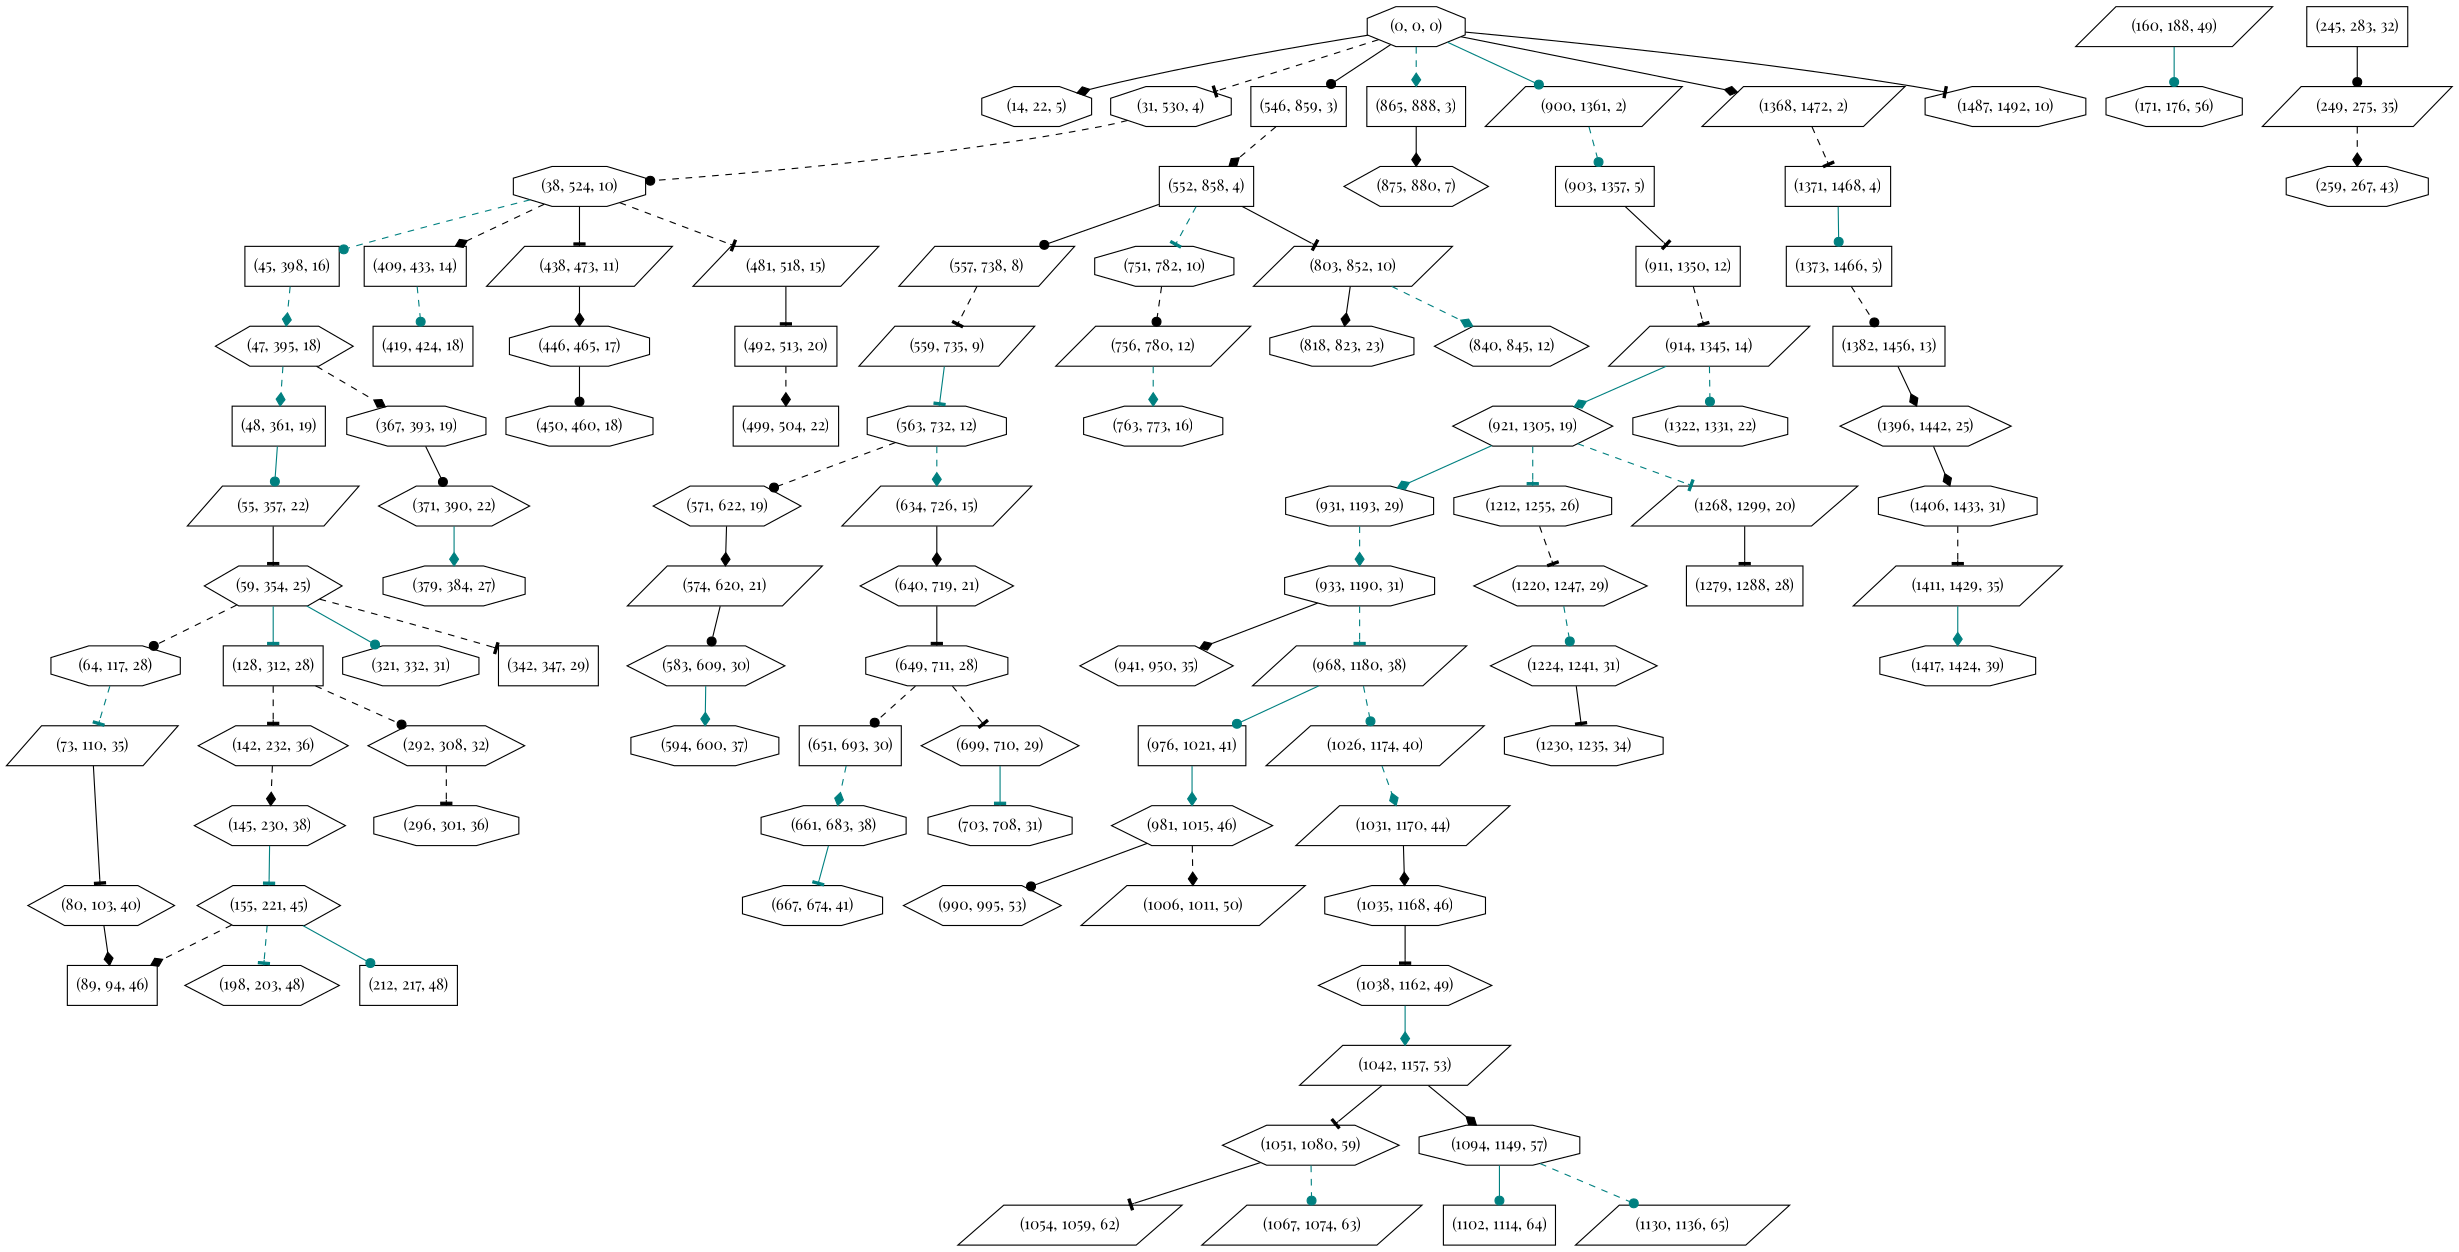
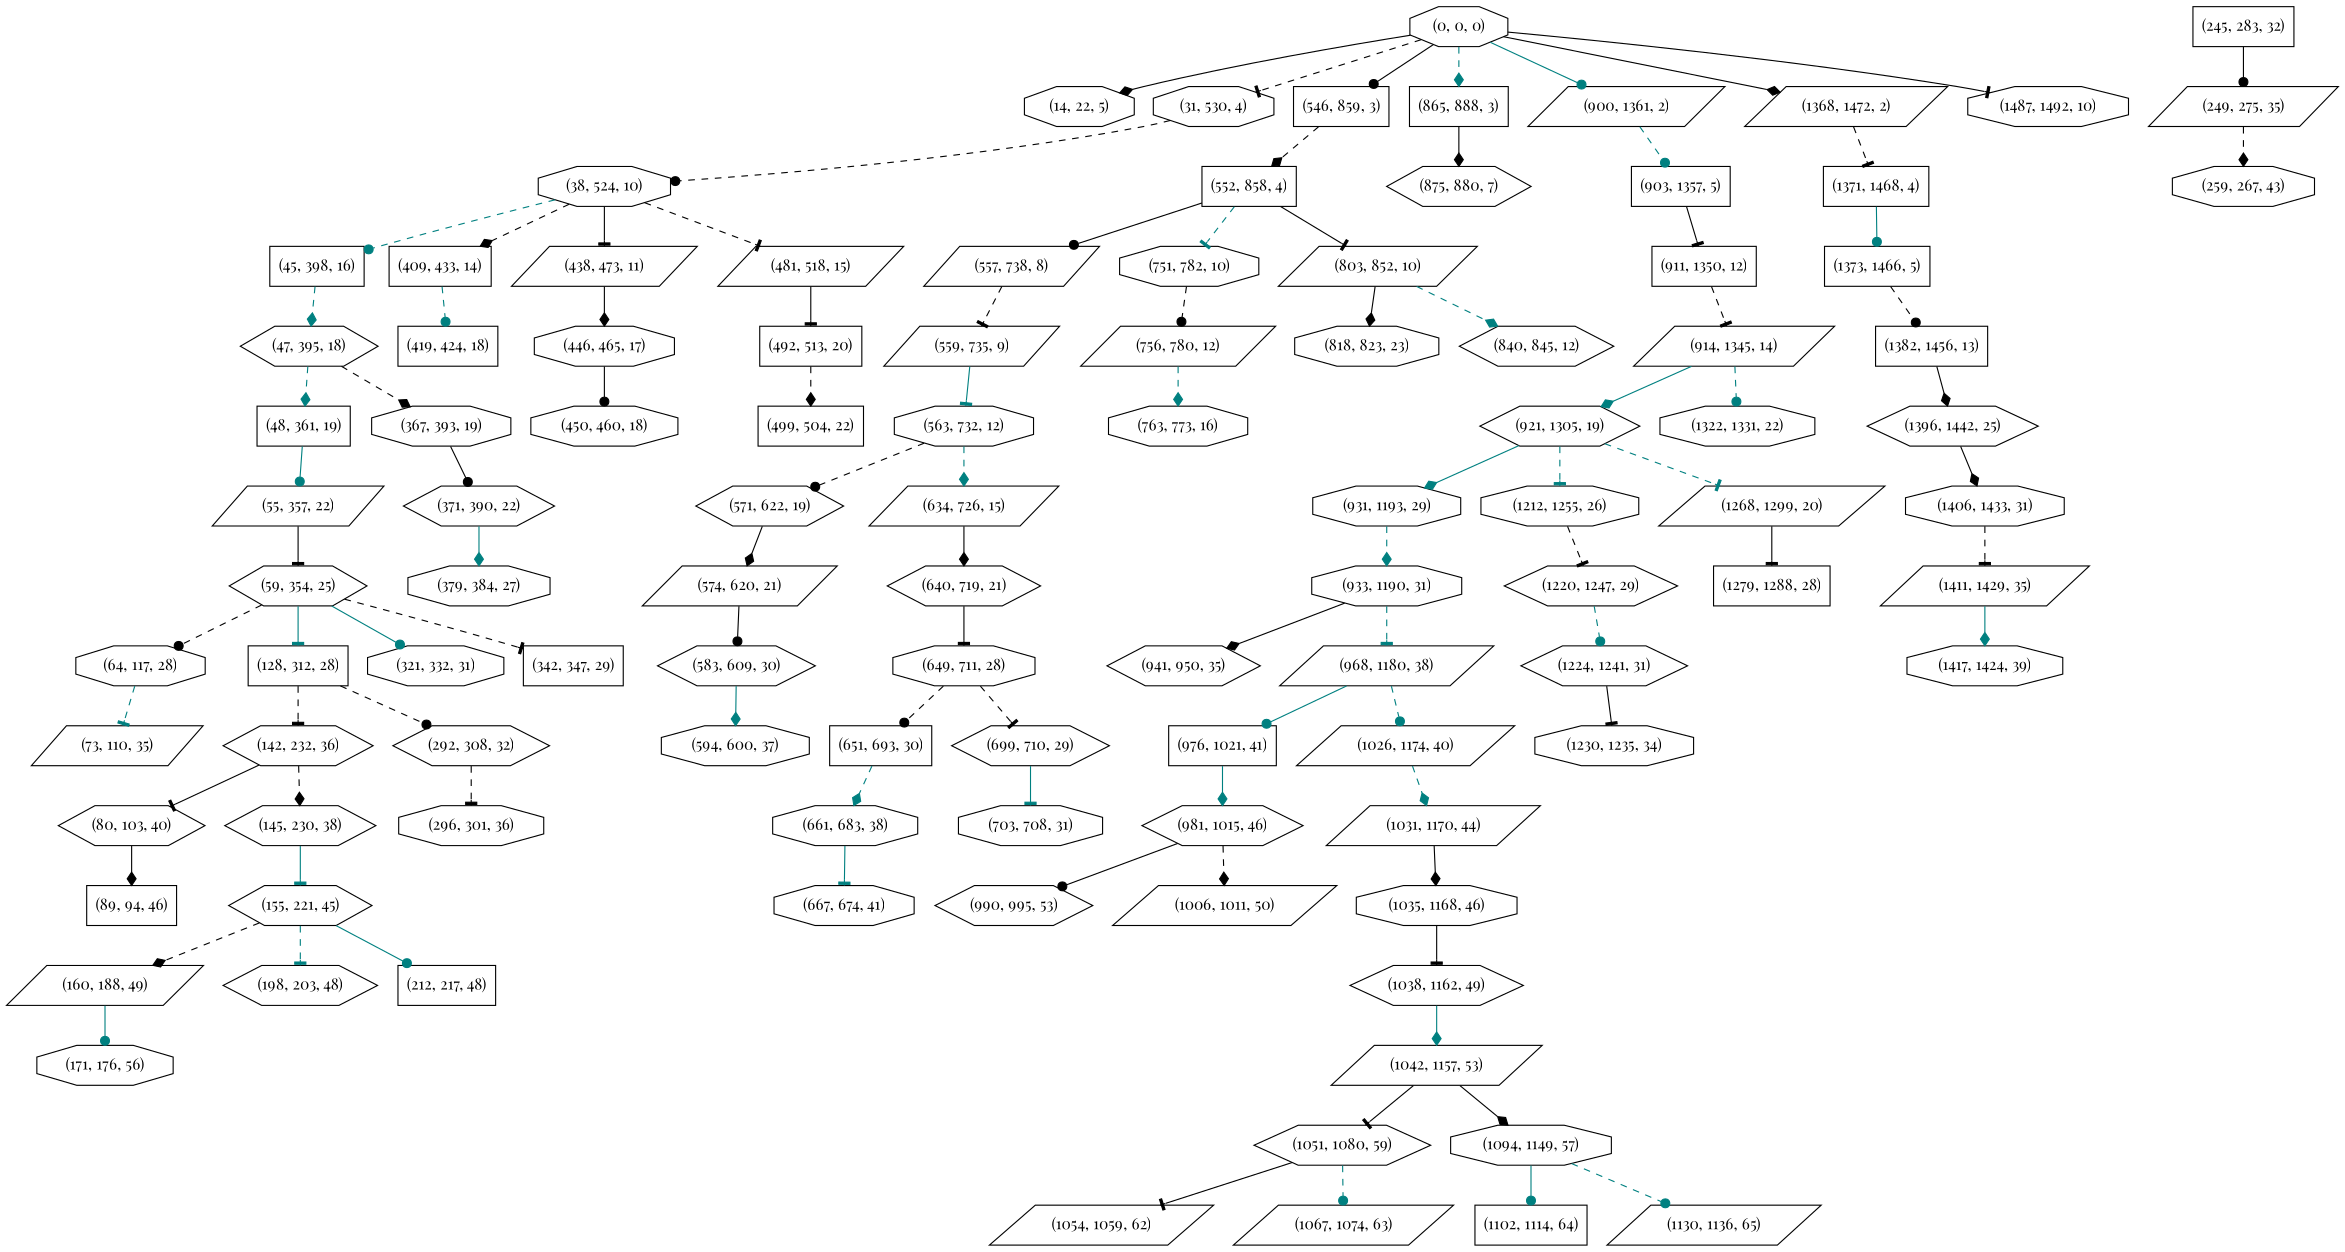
(97, 823) -> (217, 785)
(197, 942) -> (212, 942)
